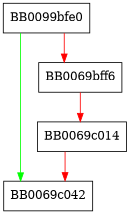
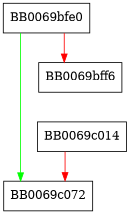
(47, 18) -> (47, 18)
(80, 103) -> none
(48, 196) -> (48, 196)
